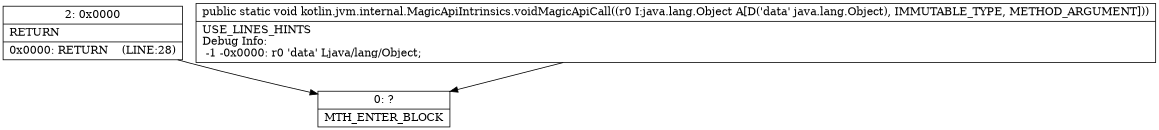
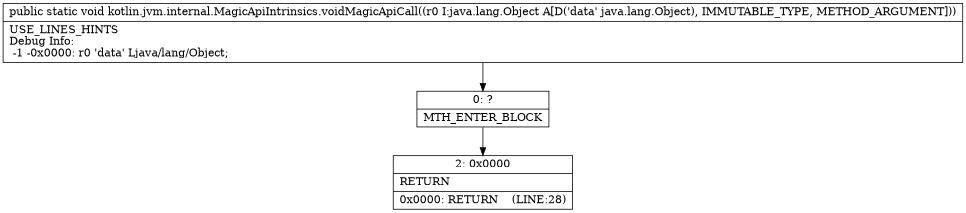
(244, 77) -> (483, 137)
